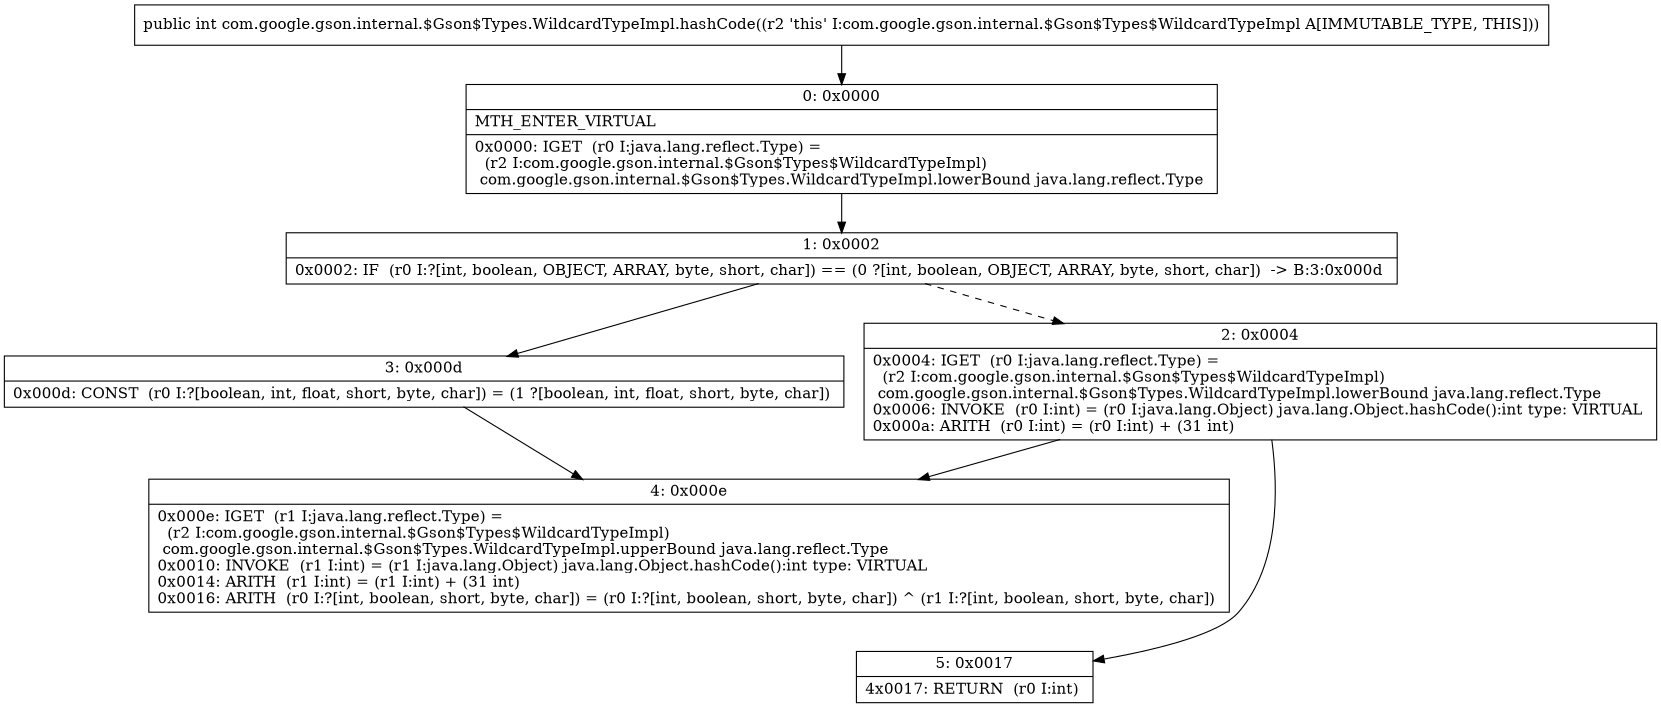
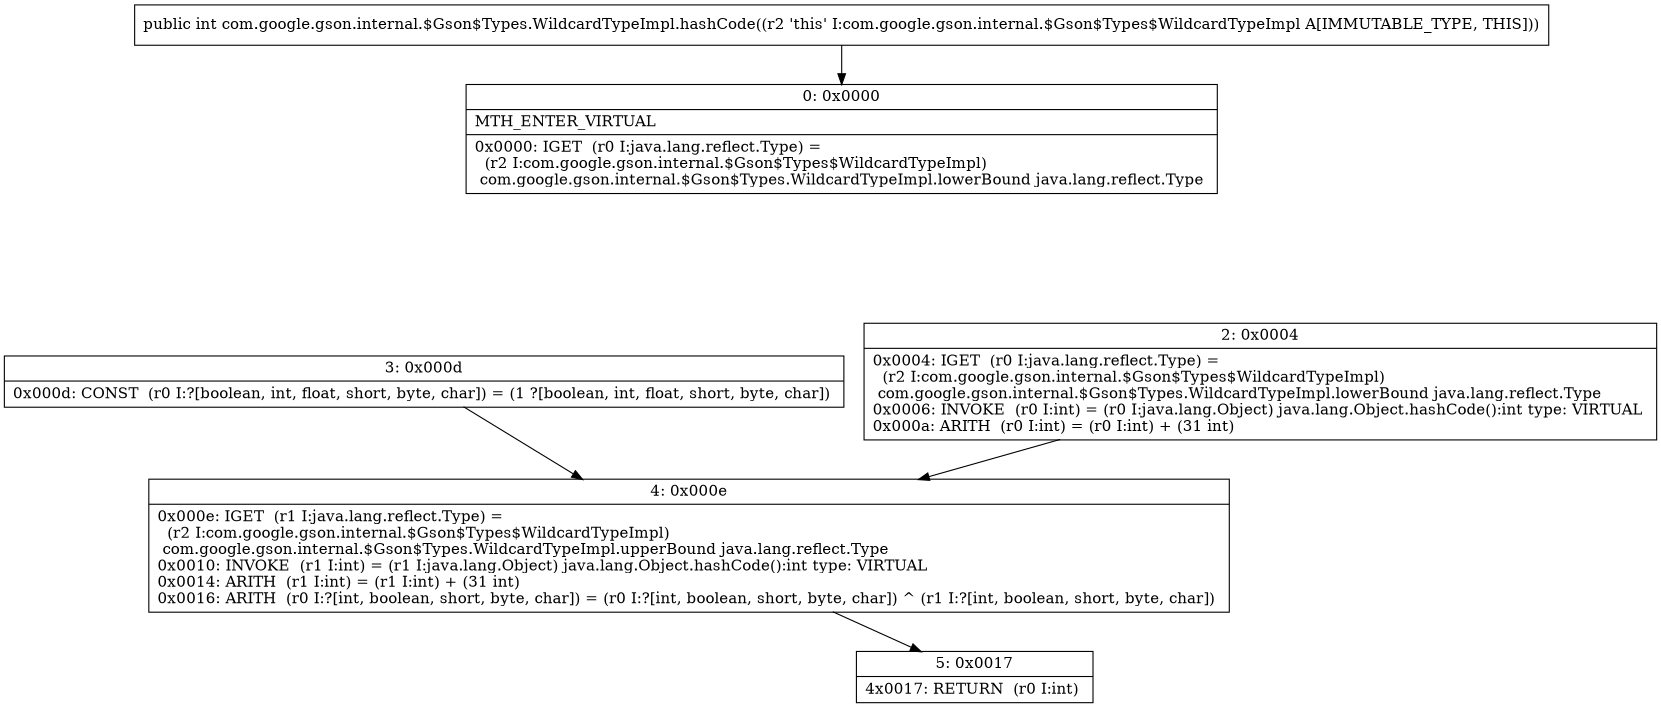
(842, 258) -> none
(1249, 597) -> (872, 630)
